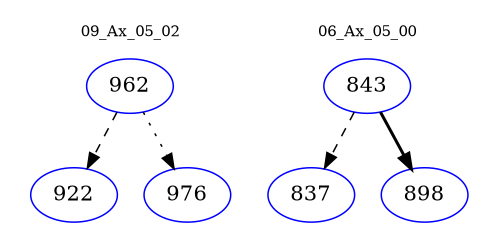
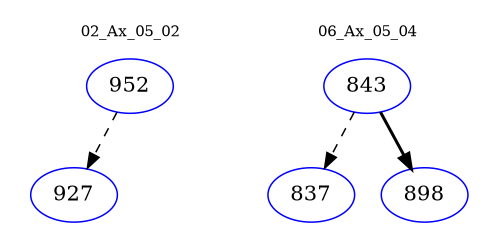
(131, 32) -> (131, 32)
(368, 32) -> (368, 32)
(130, 86) -> (130, 86)
(74, 195) -> (74, 195)
(187, 195) -> none
